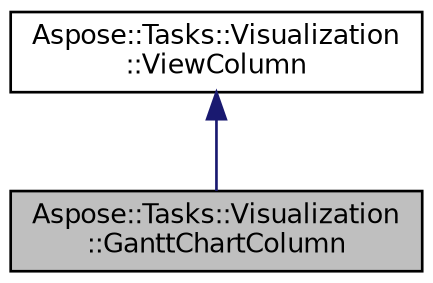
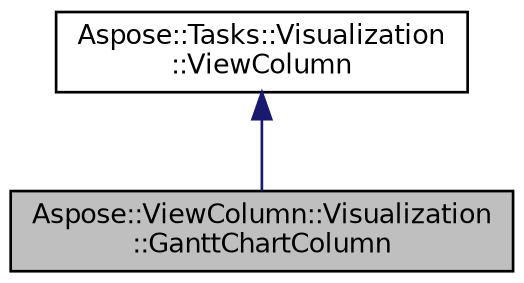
(216, 231) -> (262, 231)
